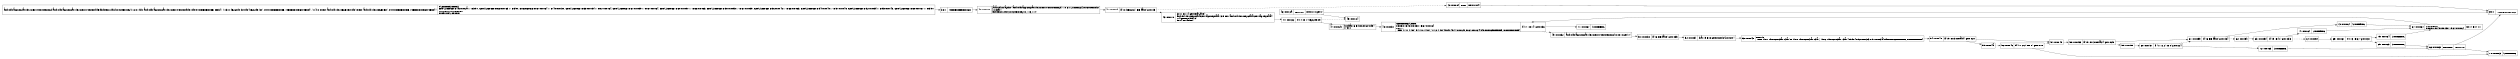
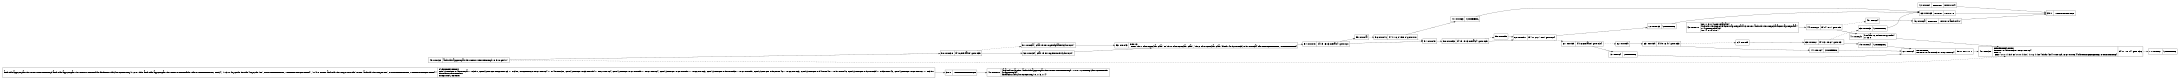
(1463, 5) -> (1937, 5)
(997, 10) -> (1010, 73)
(1131, 10) -> none
(1314, 12) -> (1950, 21)
(1333, 16) -> (1896, 21)
(1309, 20) -> (1831, 27)
(1546, 32) -> (1257, 62)
(2151, 41) -> (1500, 41)
none -> (1048, 45)
(2448, 47) -> (1938, 13)
(2476, 50) -> (1696, 8)
